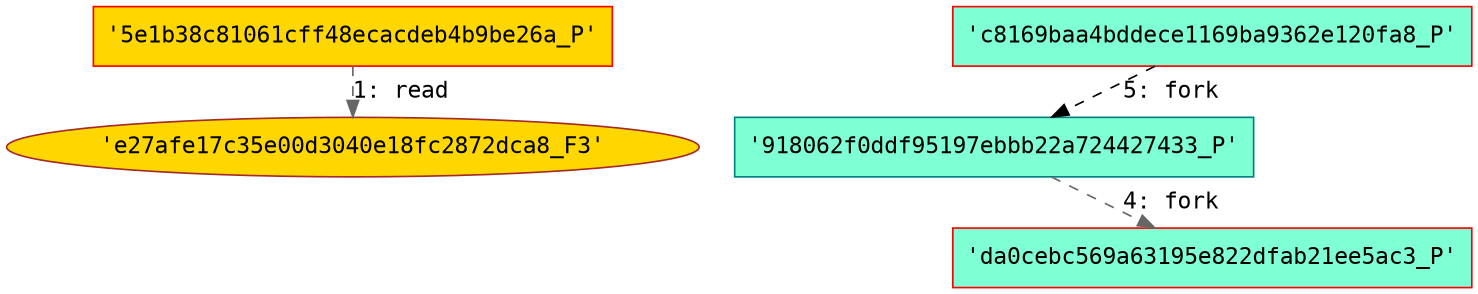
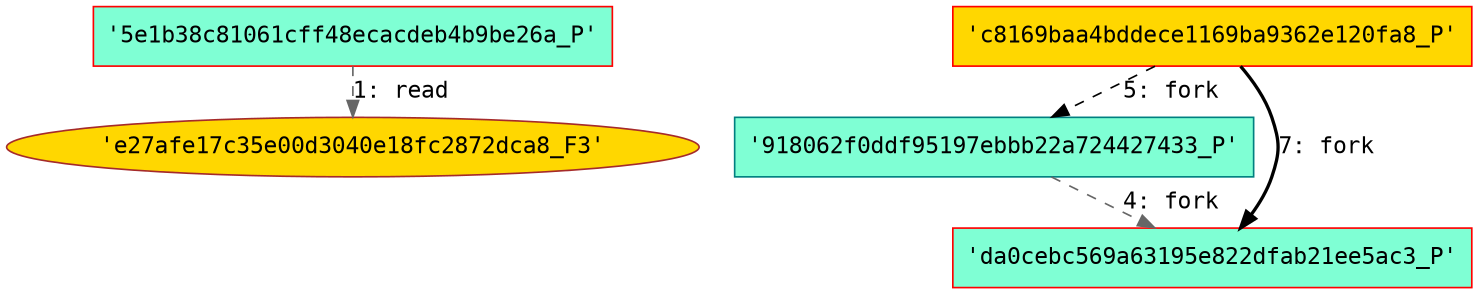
(353, 36) -> (353, 36)
(1212, 36) -> (1212, 36)
none -> (1277, 138)
